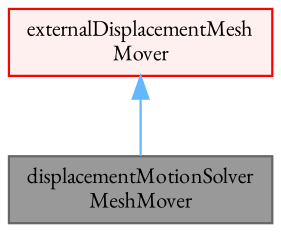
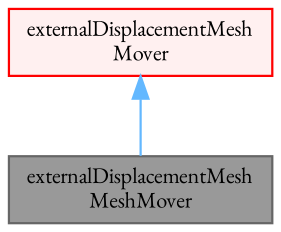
(141, 190) -> (141, 190)
